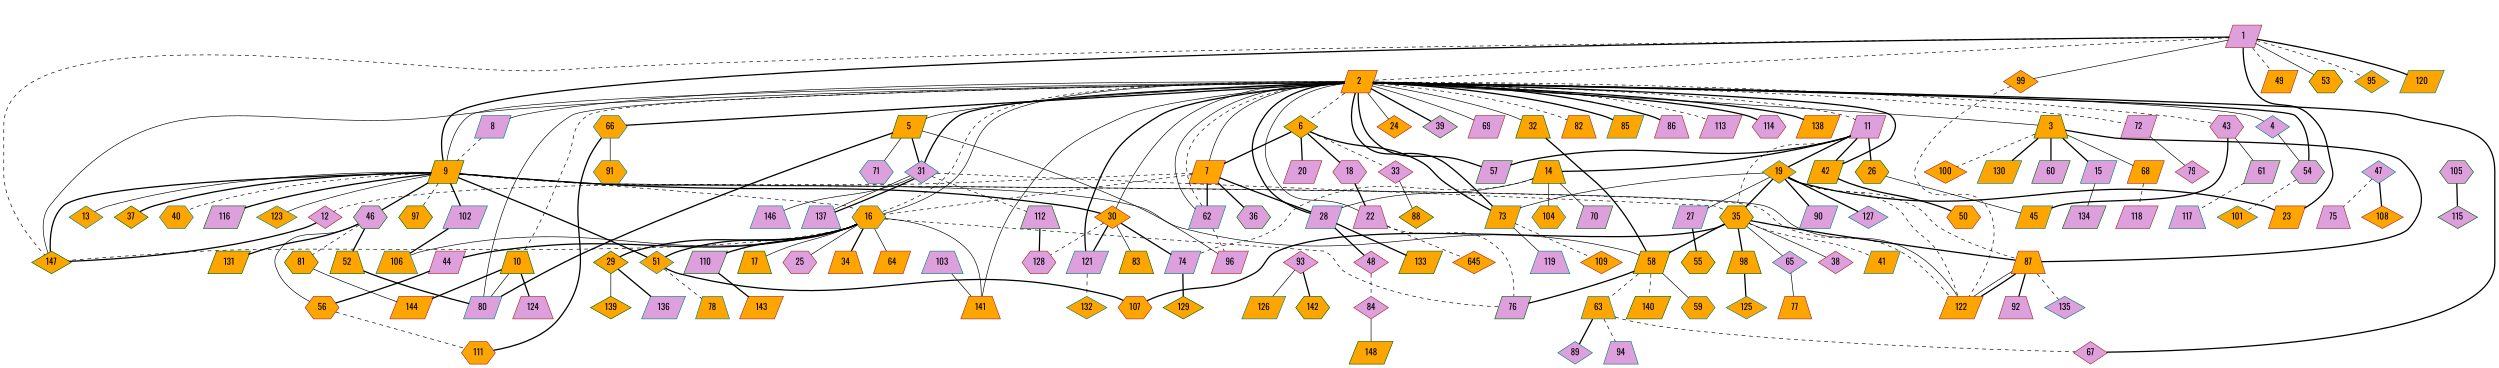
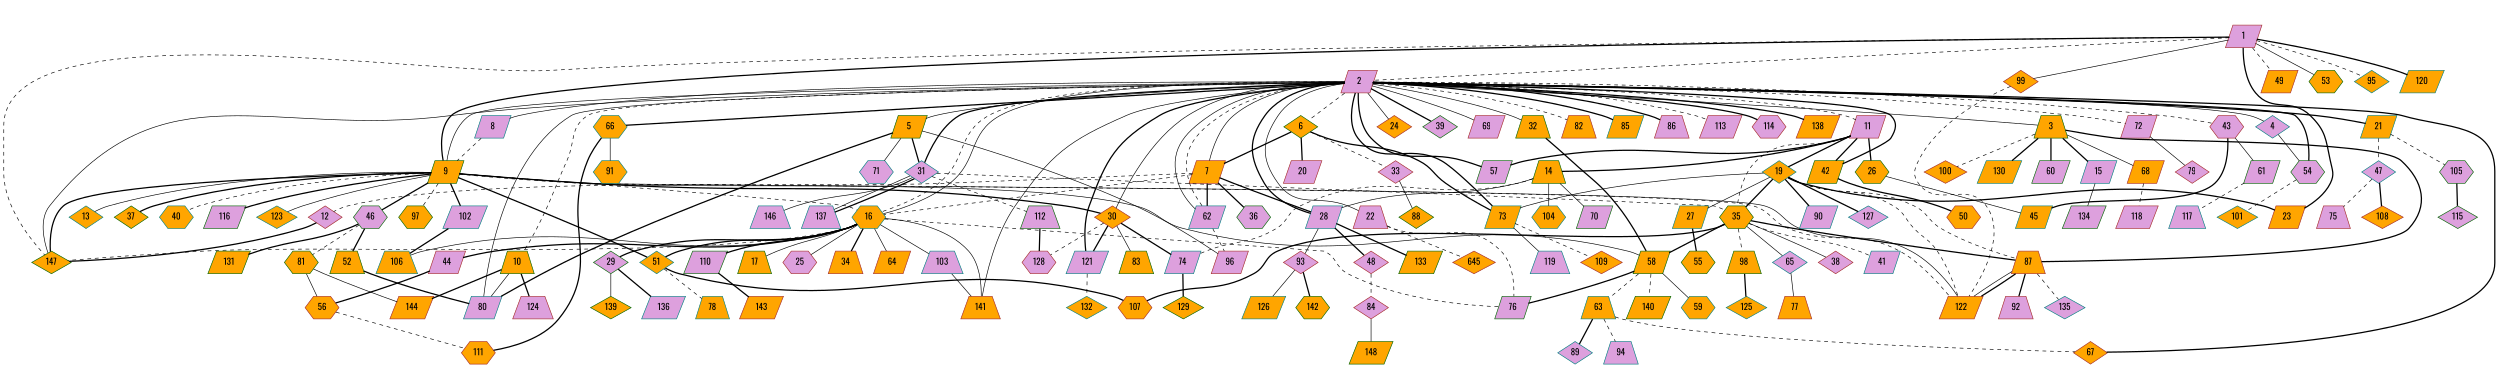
(1359, 82) -> (1359, 82)
none -> (2379, 127)
(1350, 172) -> none
(1691, 217) -> (1691, 217)
none -> (1314, 237)
(295, 238) -> (312, 285)
none -> (905, 239)
(1740, 240) -> (1740, 240)
(611, 262) -> (611, 262)
(1882, 262) -> (1882, 262)
(2090, 353) -> (2090, 353)
